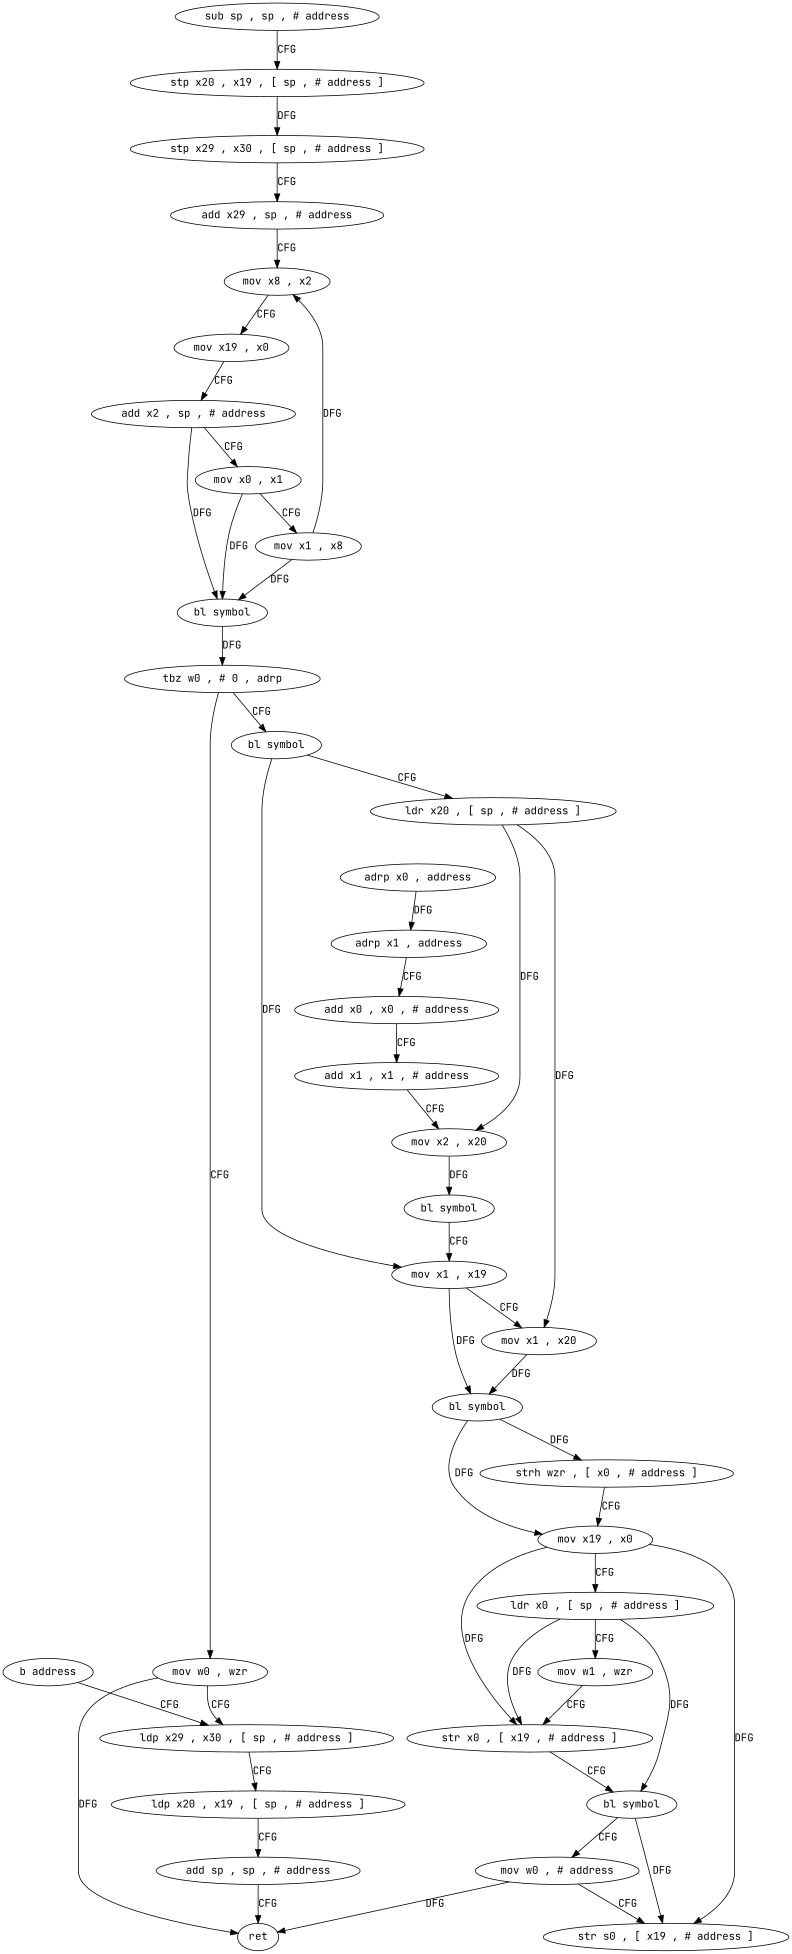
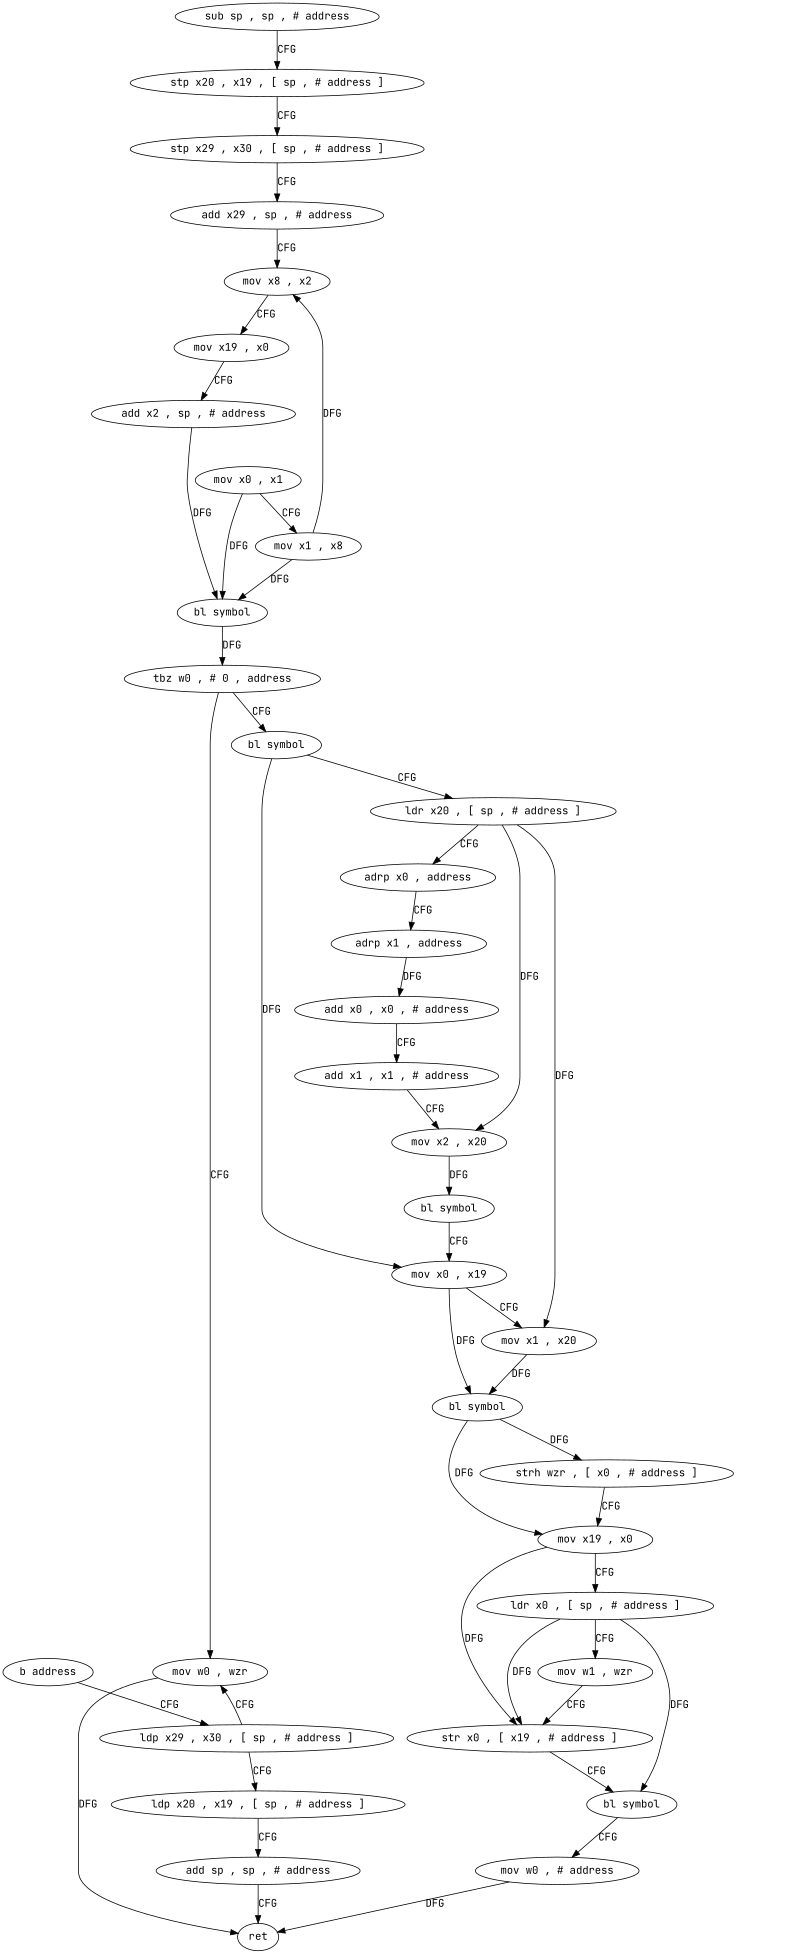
(287, 116) -> (287, 116)
(218, 444) -> none
(222, 679) -> (222, 679)
none -> (458, 842)
(423, 911) -> (423, 911)
(412, 977) -> (412, 977)
(449, 1275) -> (449, 1275)
(208, 1704) -> (234, 1708)
(666, 1937) -> none
